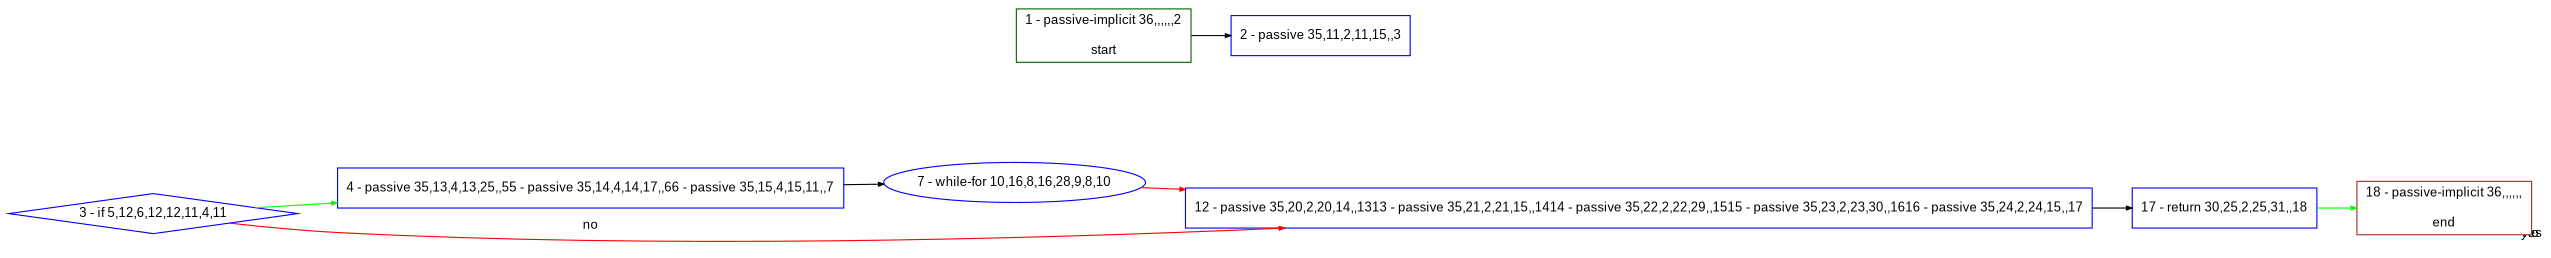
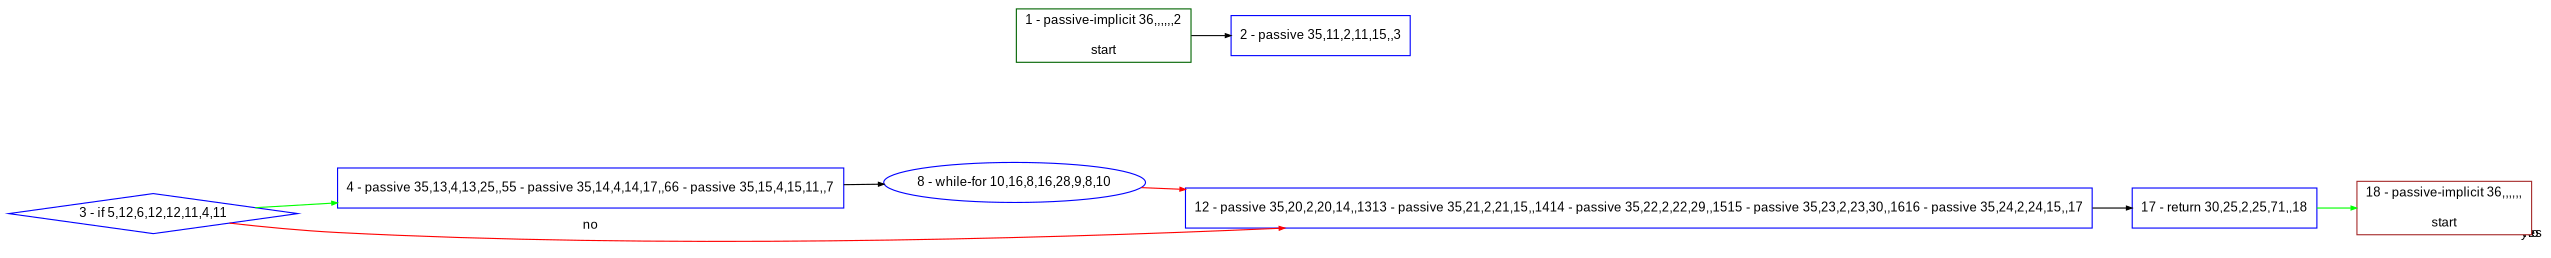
(1015, 182) -> (1015, 182)
(2225, 208) -> (2225, 208)
(2444, 208) -> (2444, 208)
